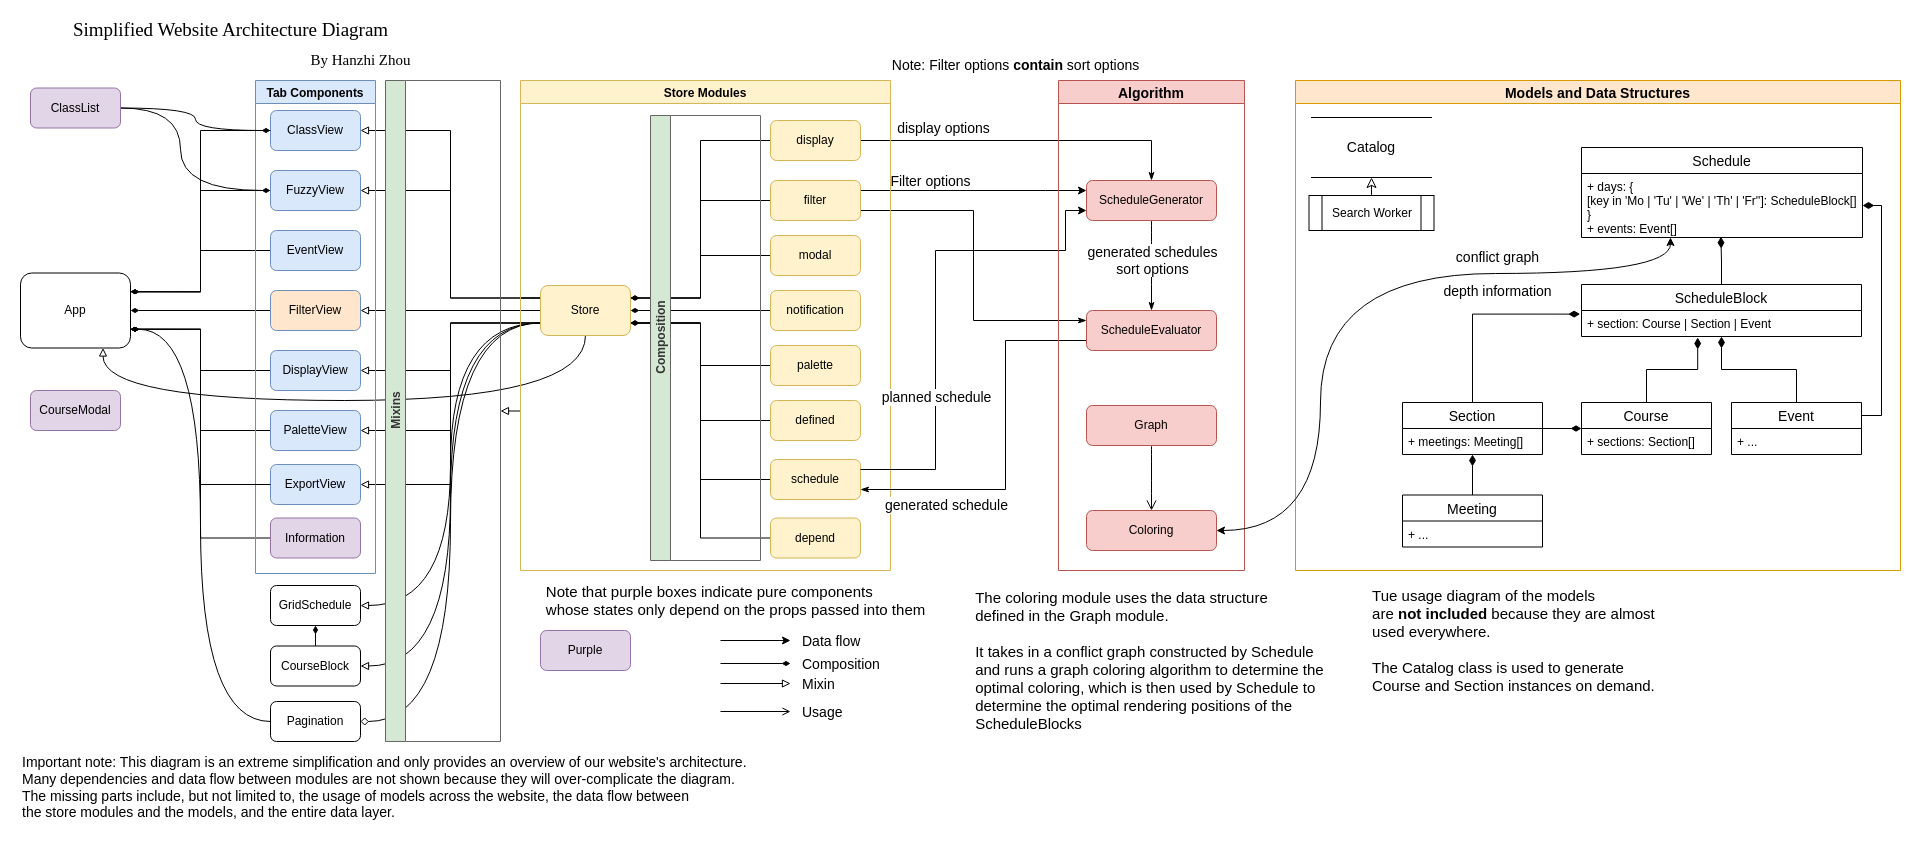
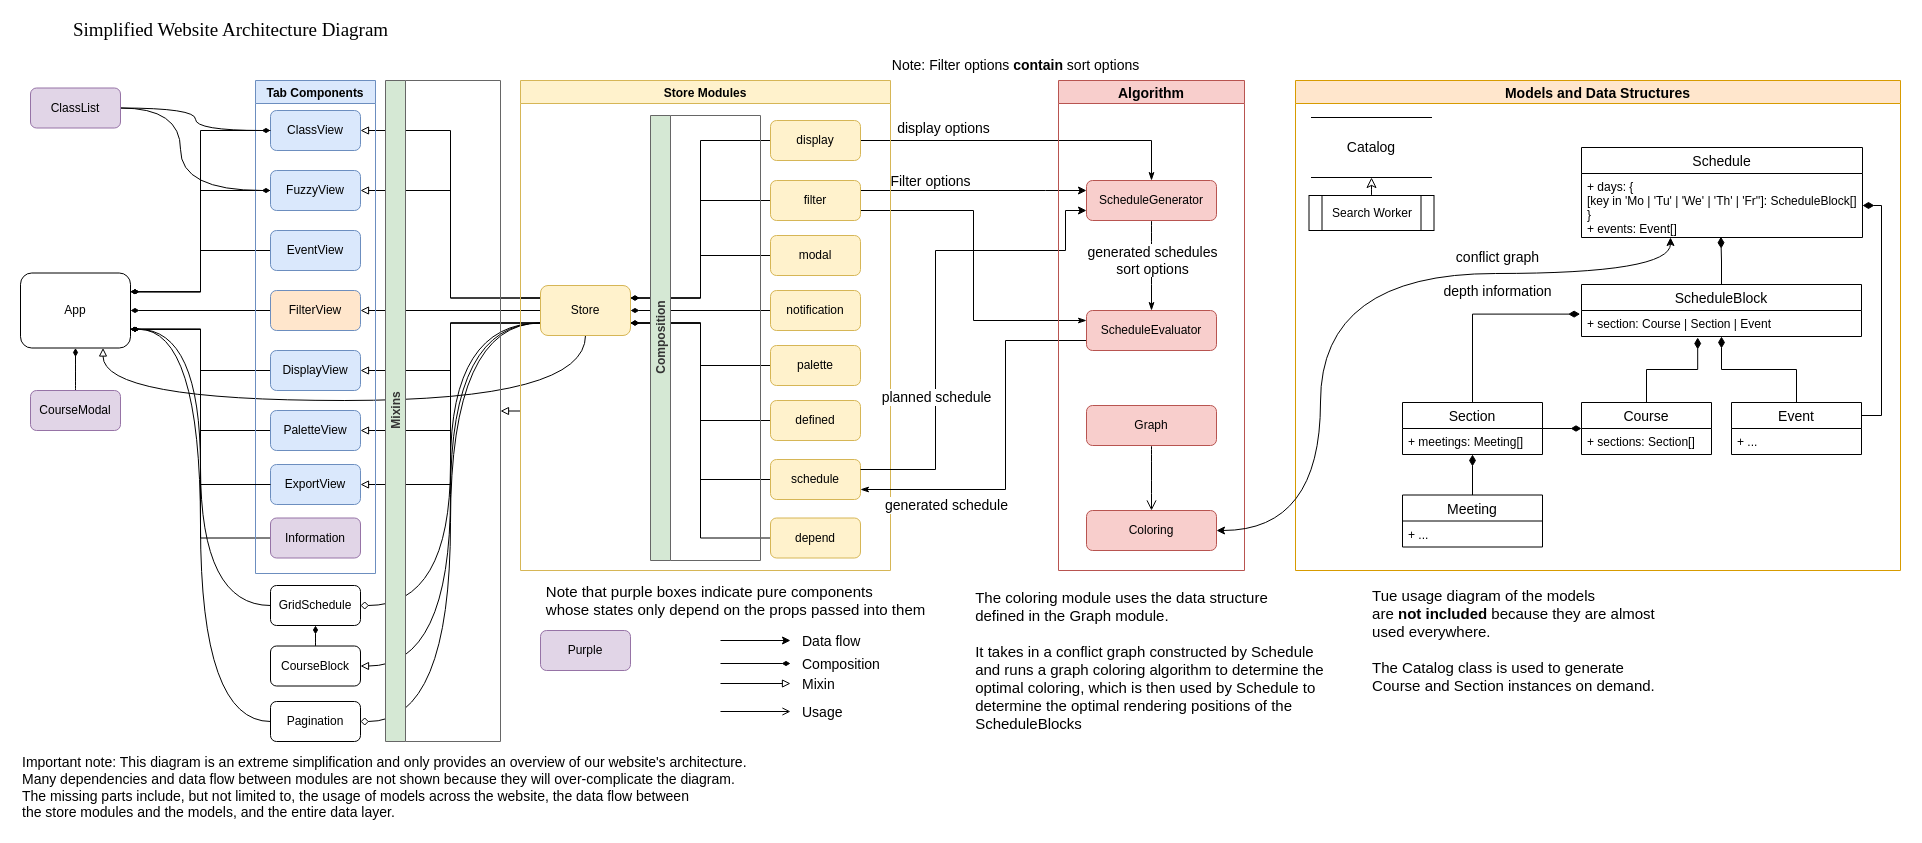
(361, 59) -> none
none -> (76, 374)
none -> (216, 566)
(370, 605) -> (369, 605)
